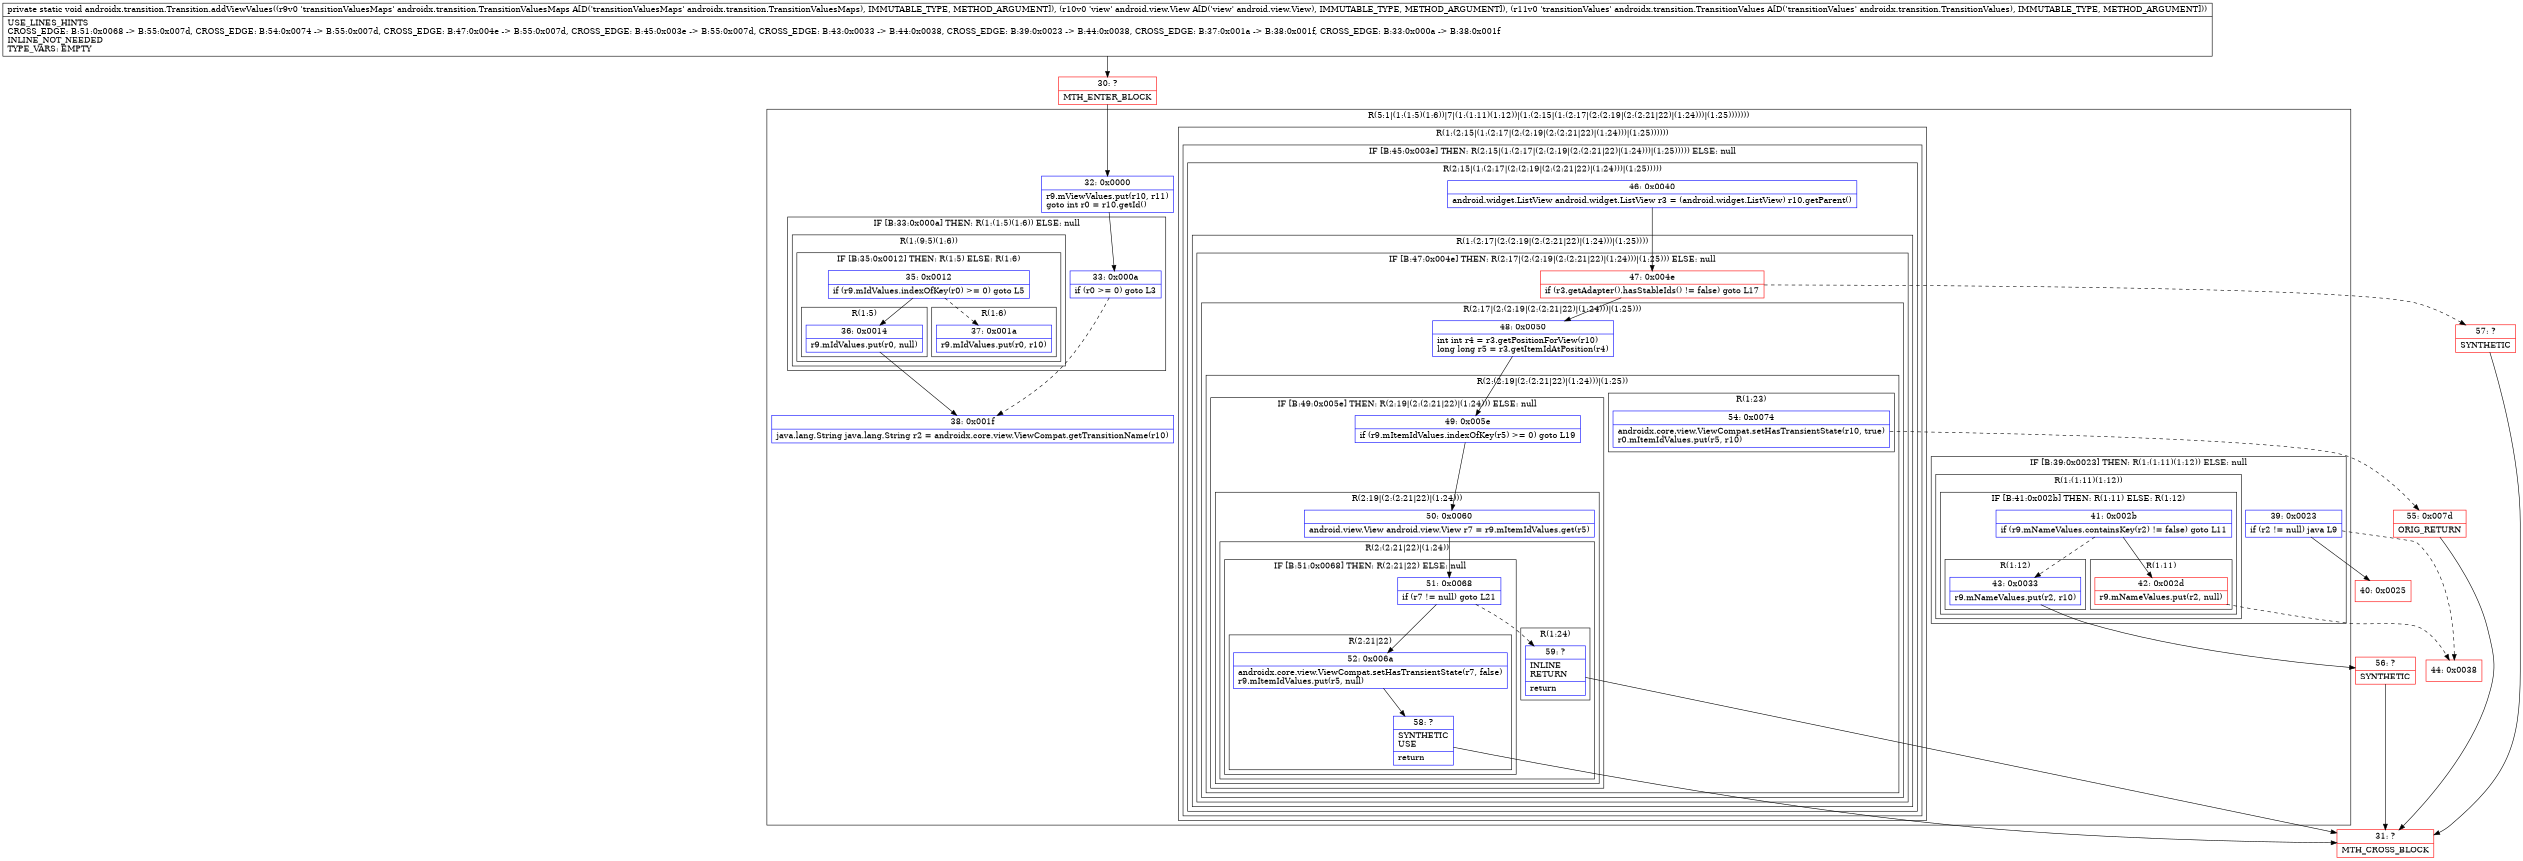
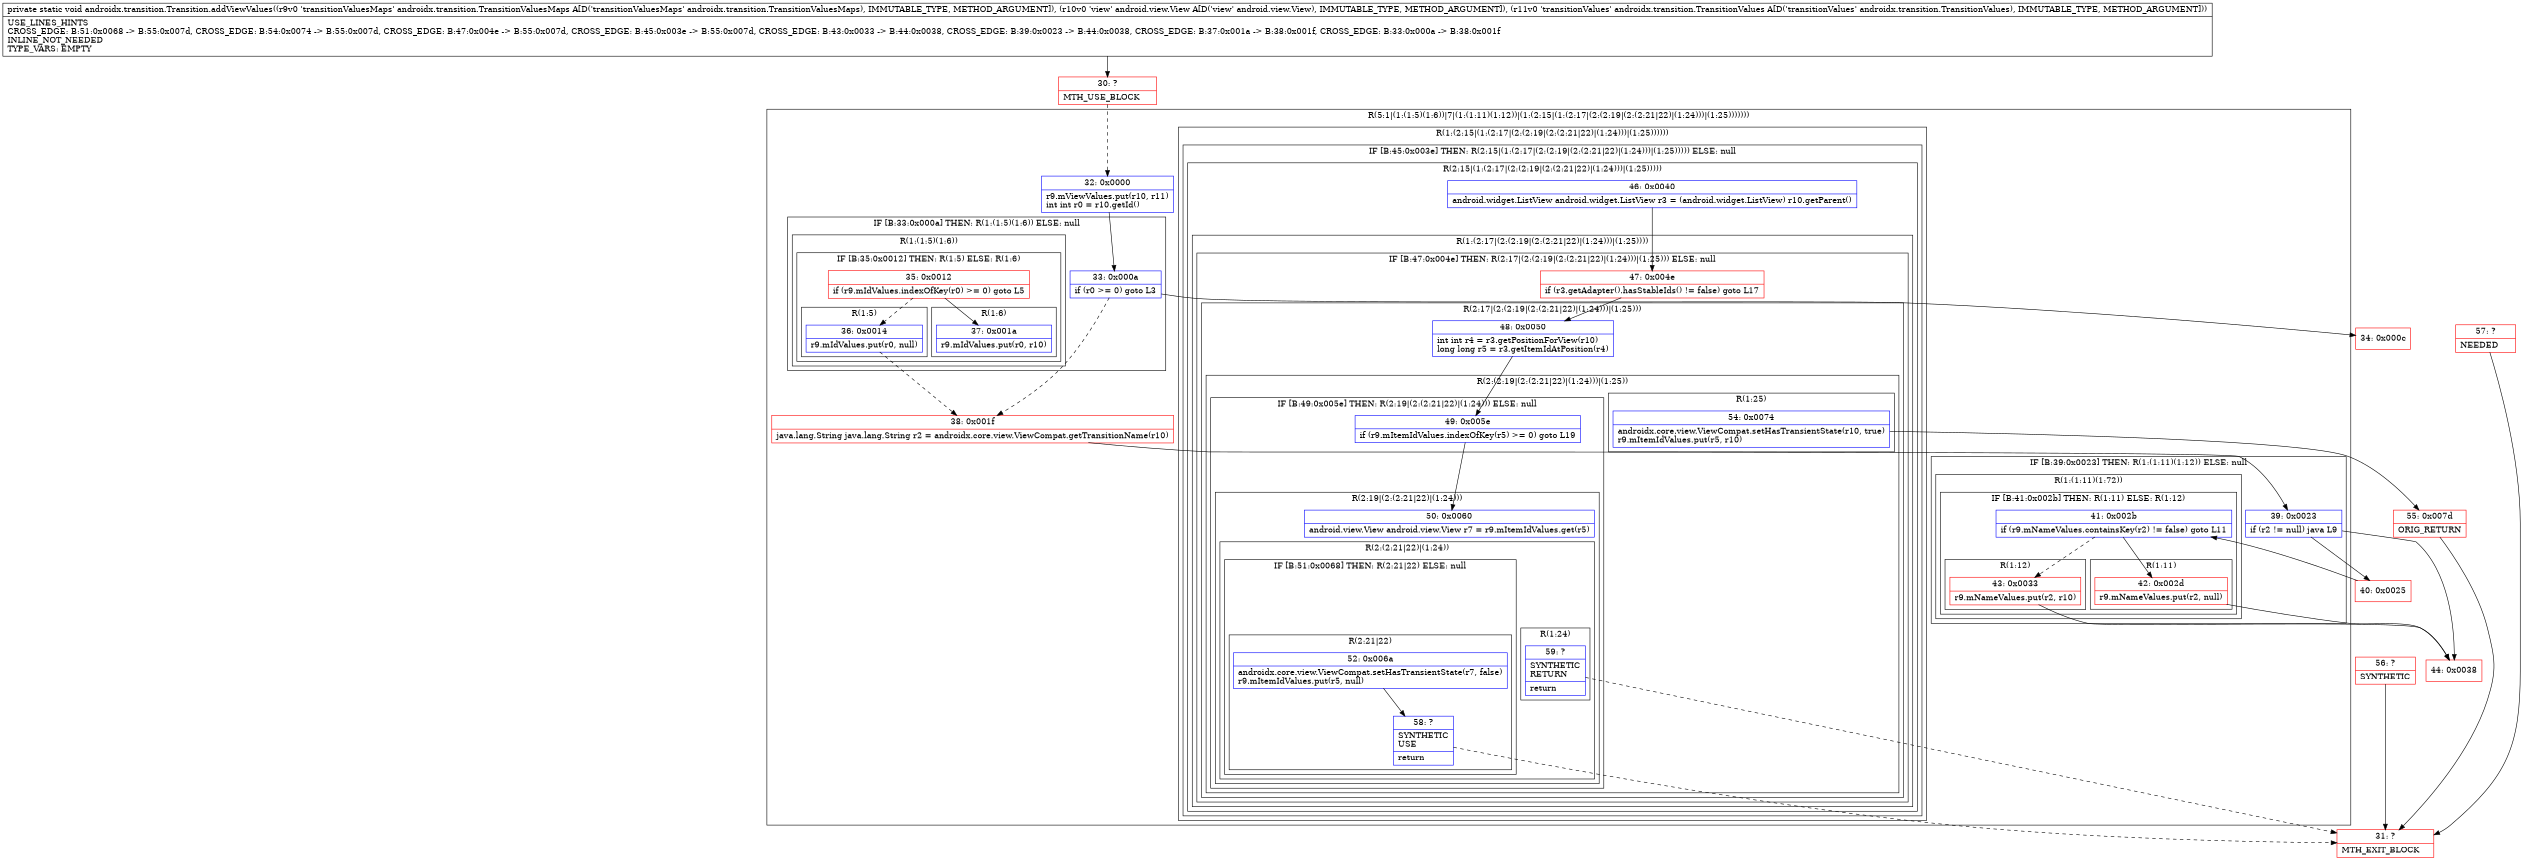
(1108, 97) -> (1101, 97)
(1108, 137) -> (1108, 137)
(1097, 205) -> (1093, 205)
(929, 242) -> (929, 242)
(929, 284) -> (929, 284)
(2115, 288) -> none
(897, 311) -> (897, 311)
(961, 311) -> (961, 311)
none -> (2383, 339)
(2486, 345) -> (2480, 345)
(916, 382) -> (916, 382)
(1751, 400) -> (1751, 400)
(973, 429) -> (973, 429)
(2161, 439) -> (2161, 439)
(1680, 440) -> (1680, 440)
none -> (1575, 452)
(2089, 481) -> (2089, 481)
none -> (2288, 557)
(2431, 560) -> (2431, 560)
(1449, 591) -> none
(2015, 591) -> (2015, 591)
(2360, 624) -> (2319, 619)
(2193, 647) -> (2247, 624)
(1546, 666) -> (1555, 666)
(1958, 755) -> (1958, 755)
(2000, 829) -> (2000, 829)
(2385, 850) -> (2381, 850)
